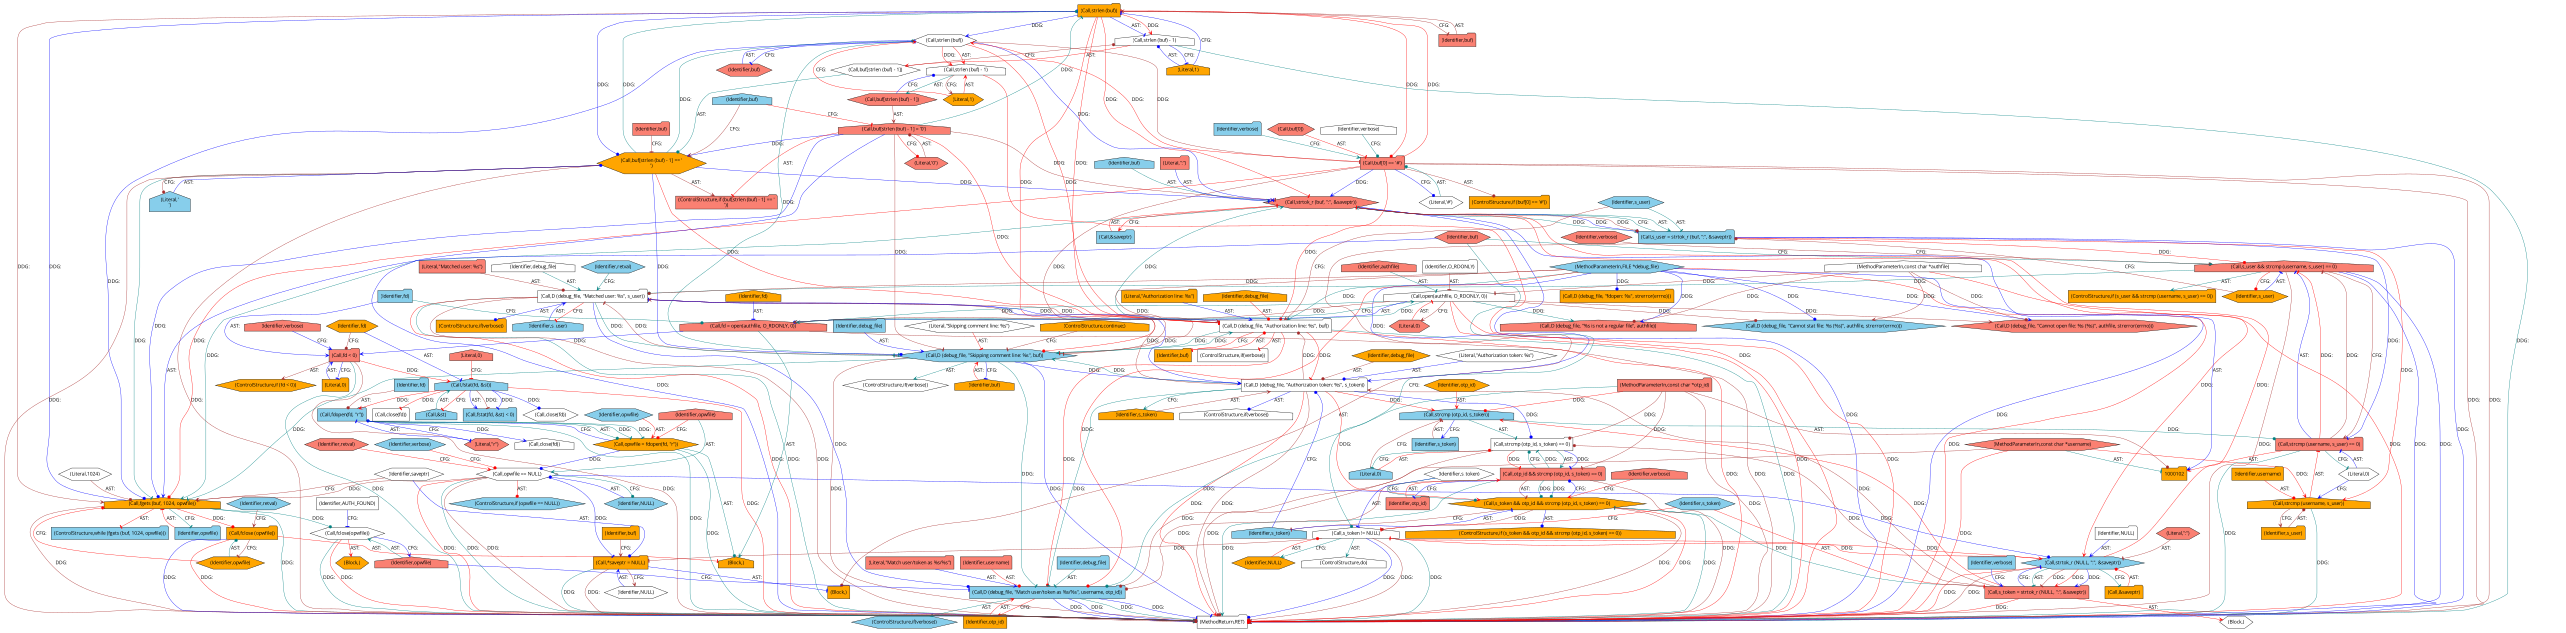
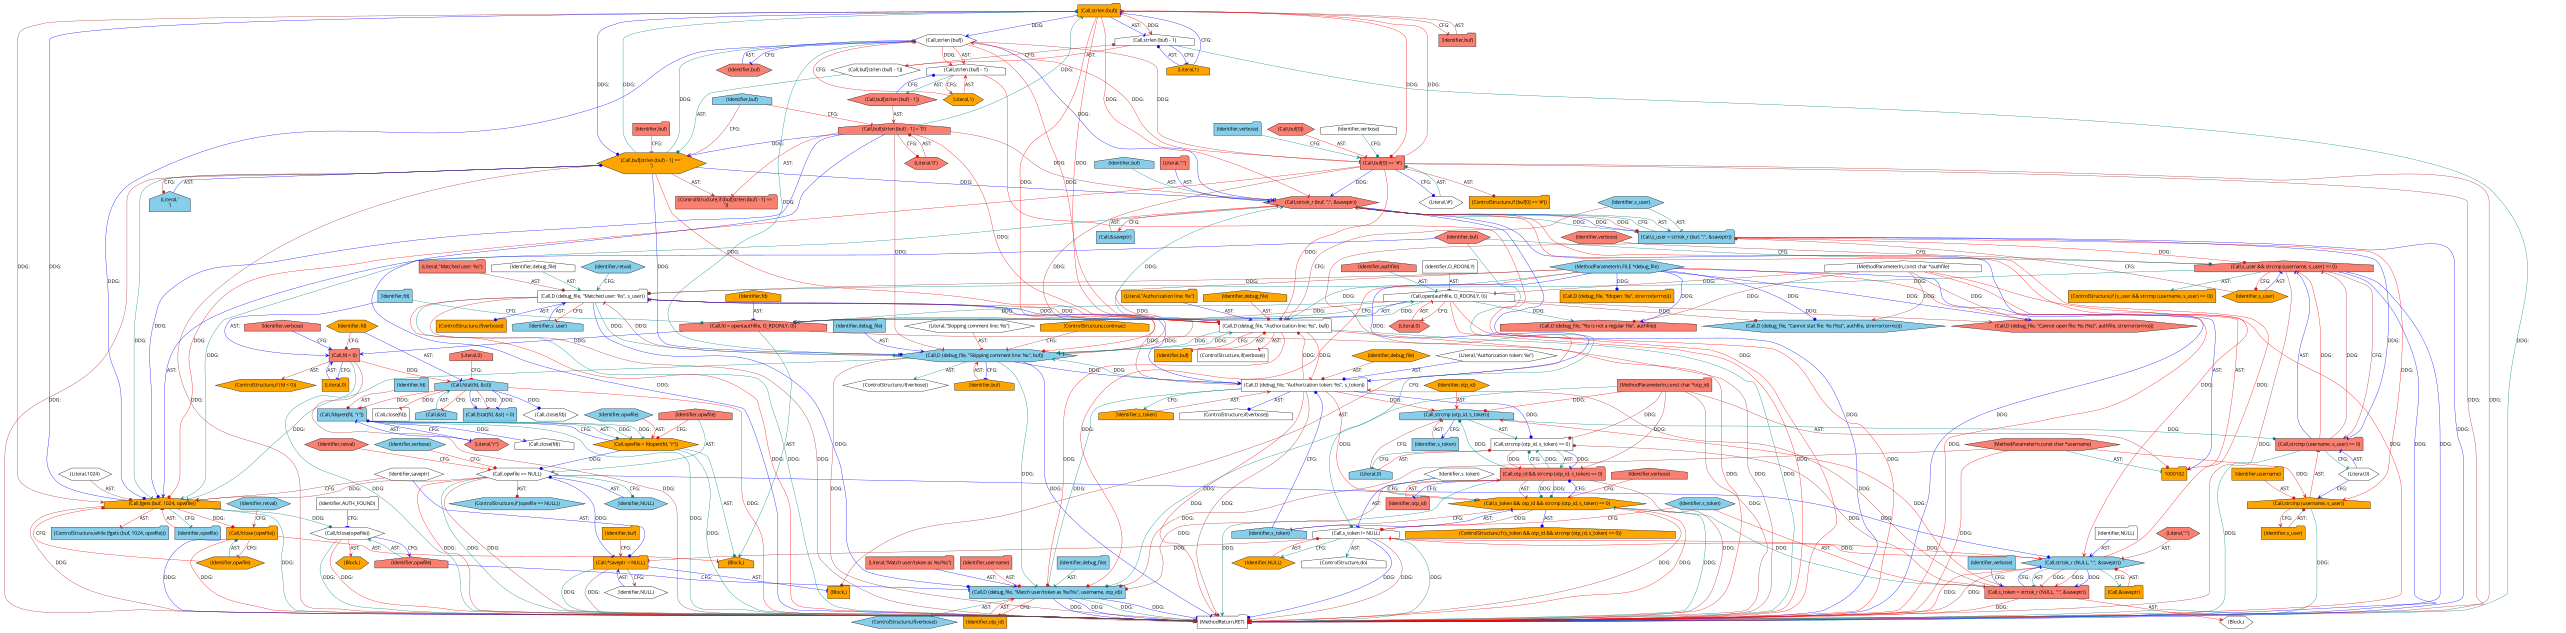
none -> (1479, 454)
(2236, 459) -> (2238, 331)
(1307, 505) -> none
